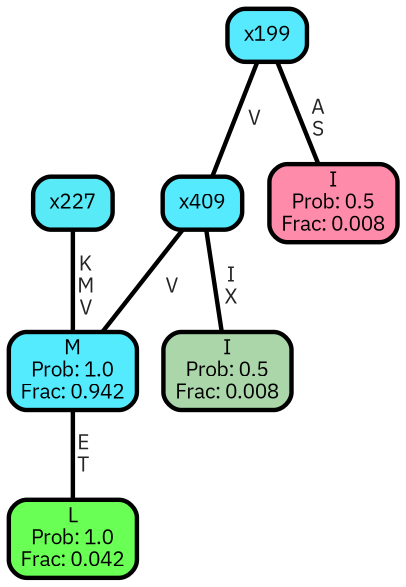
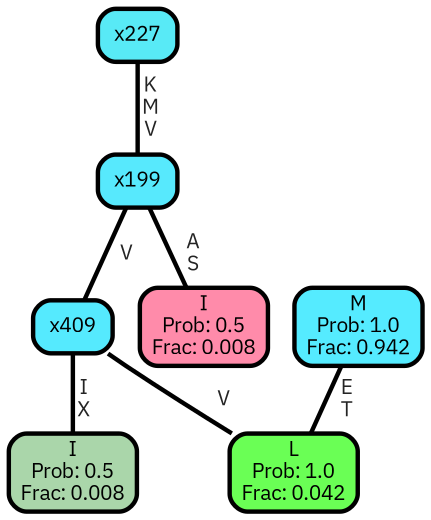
(73, 281) -> (138, 108)
(143, 281) -> (169, 394)
